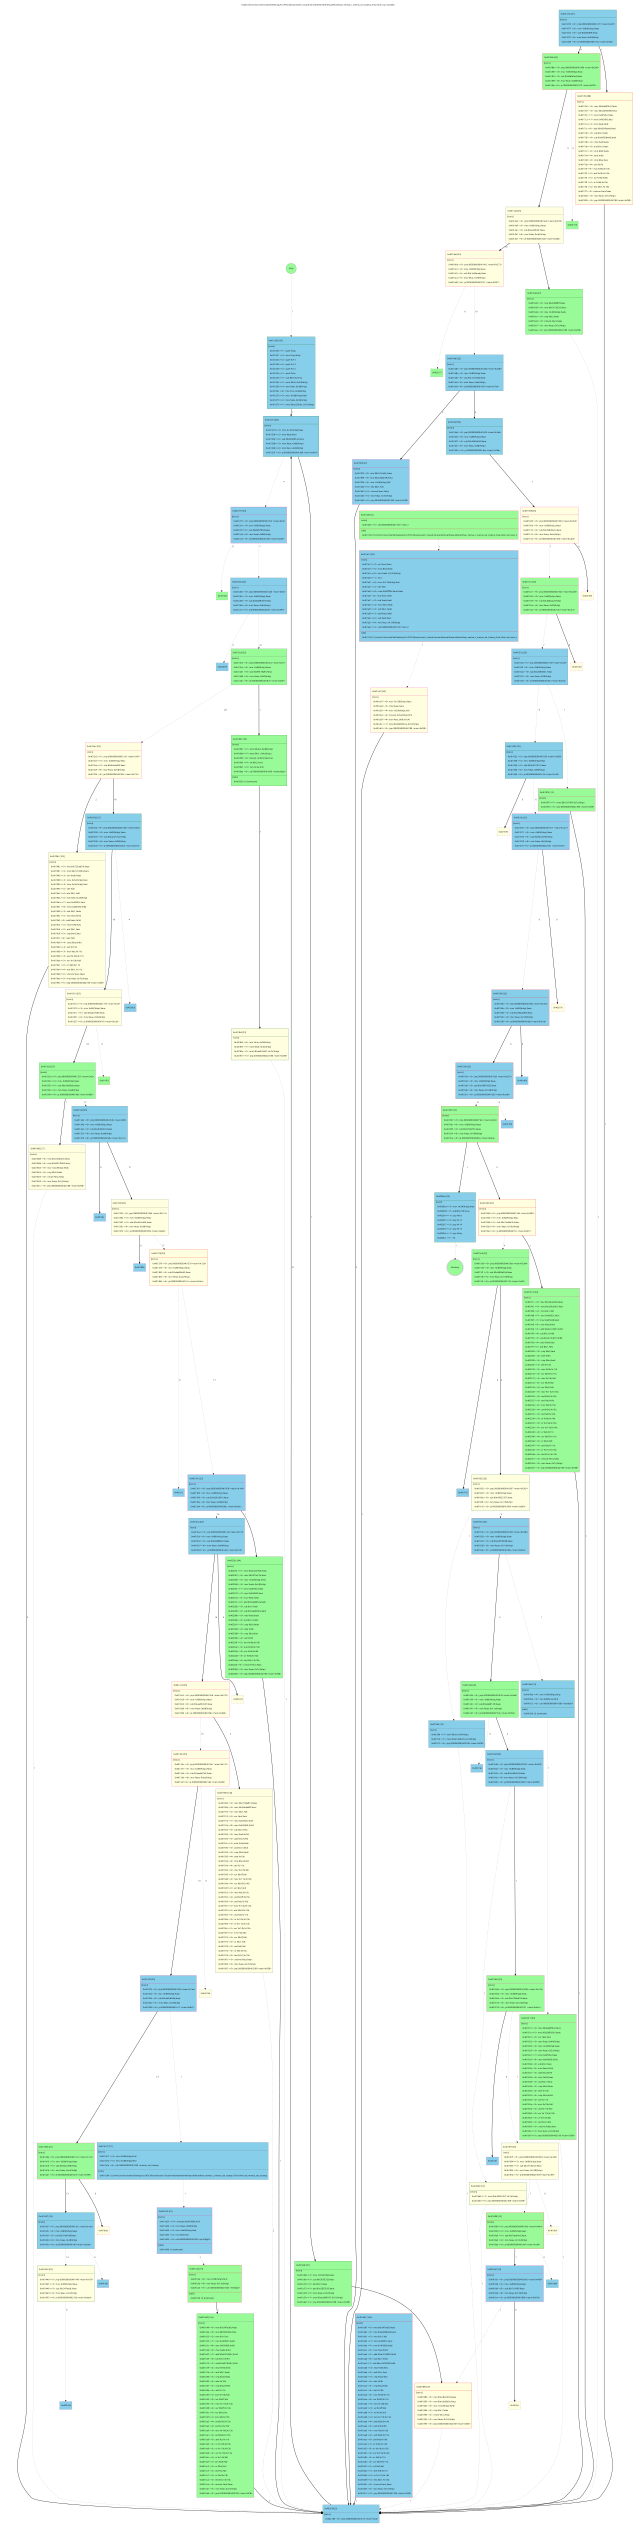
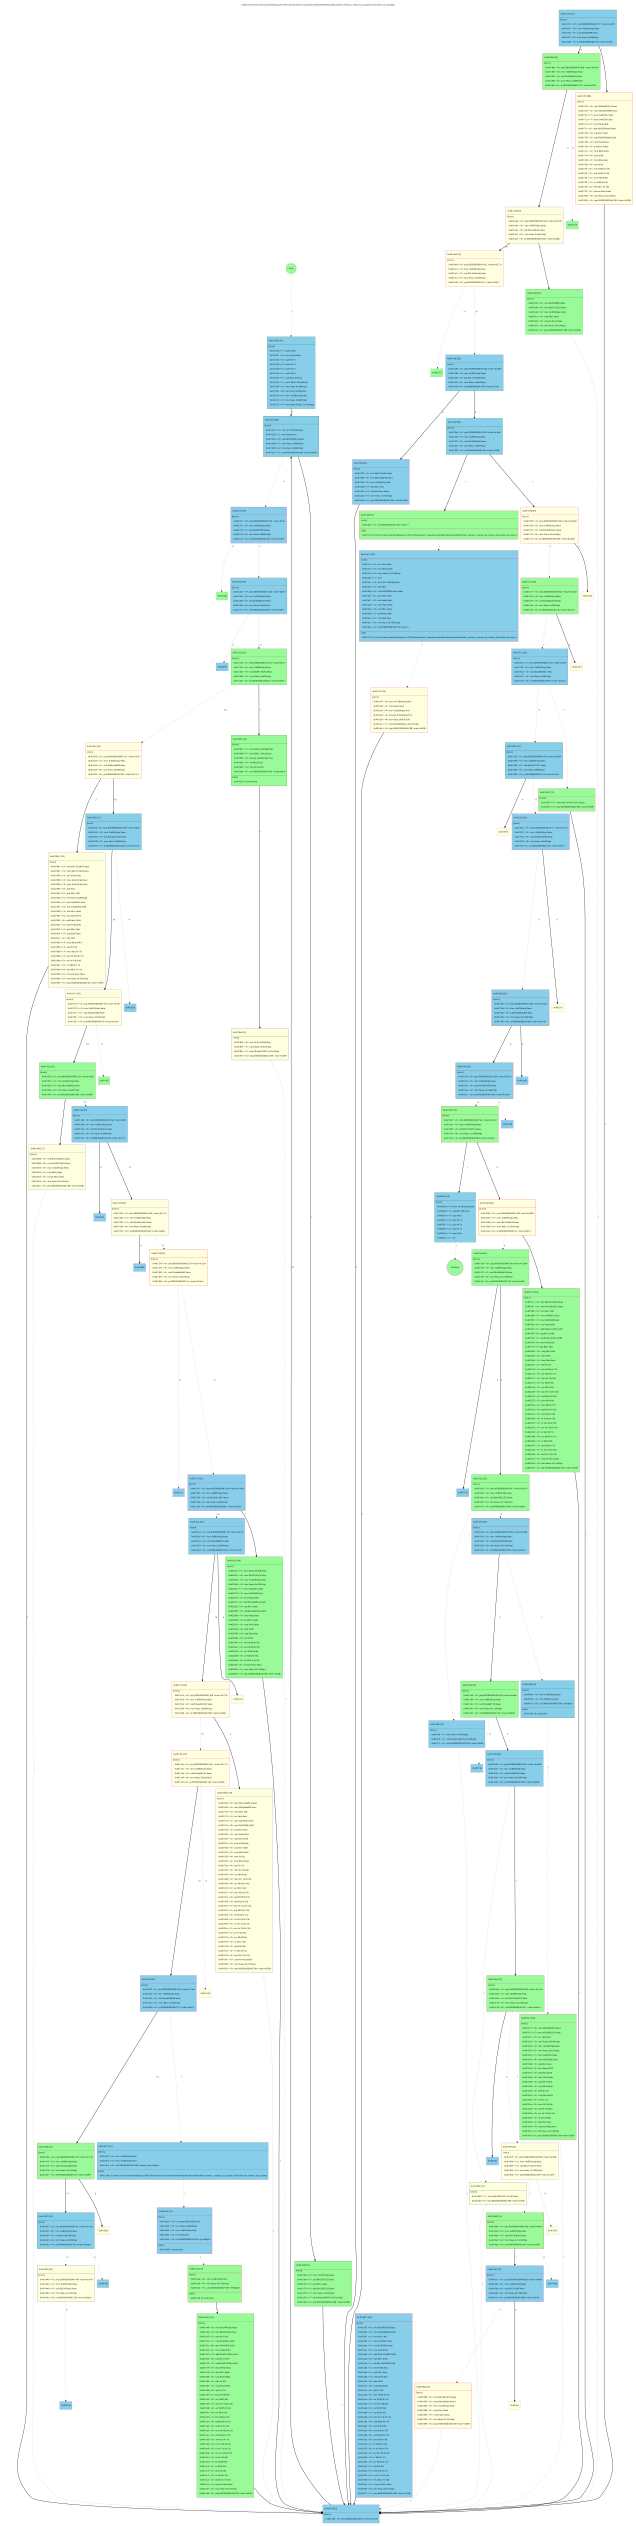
none -> (456, 482)
(500, 1493) -> (500, 1493)
(416, 2316) -> (328, 2405)
